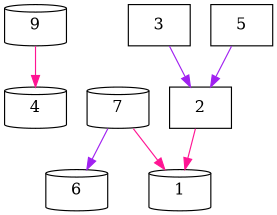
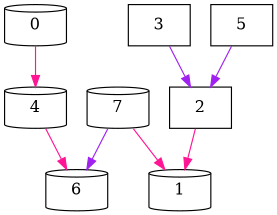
(36, 25) -> (36, 25)
none -> (54, 144)
